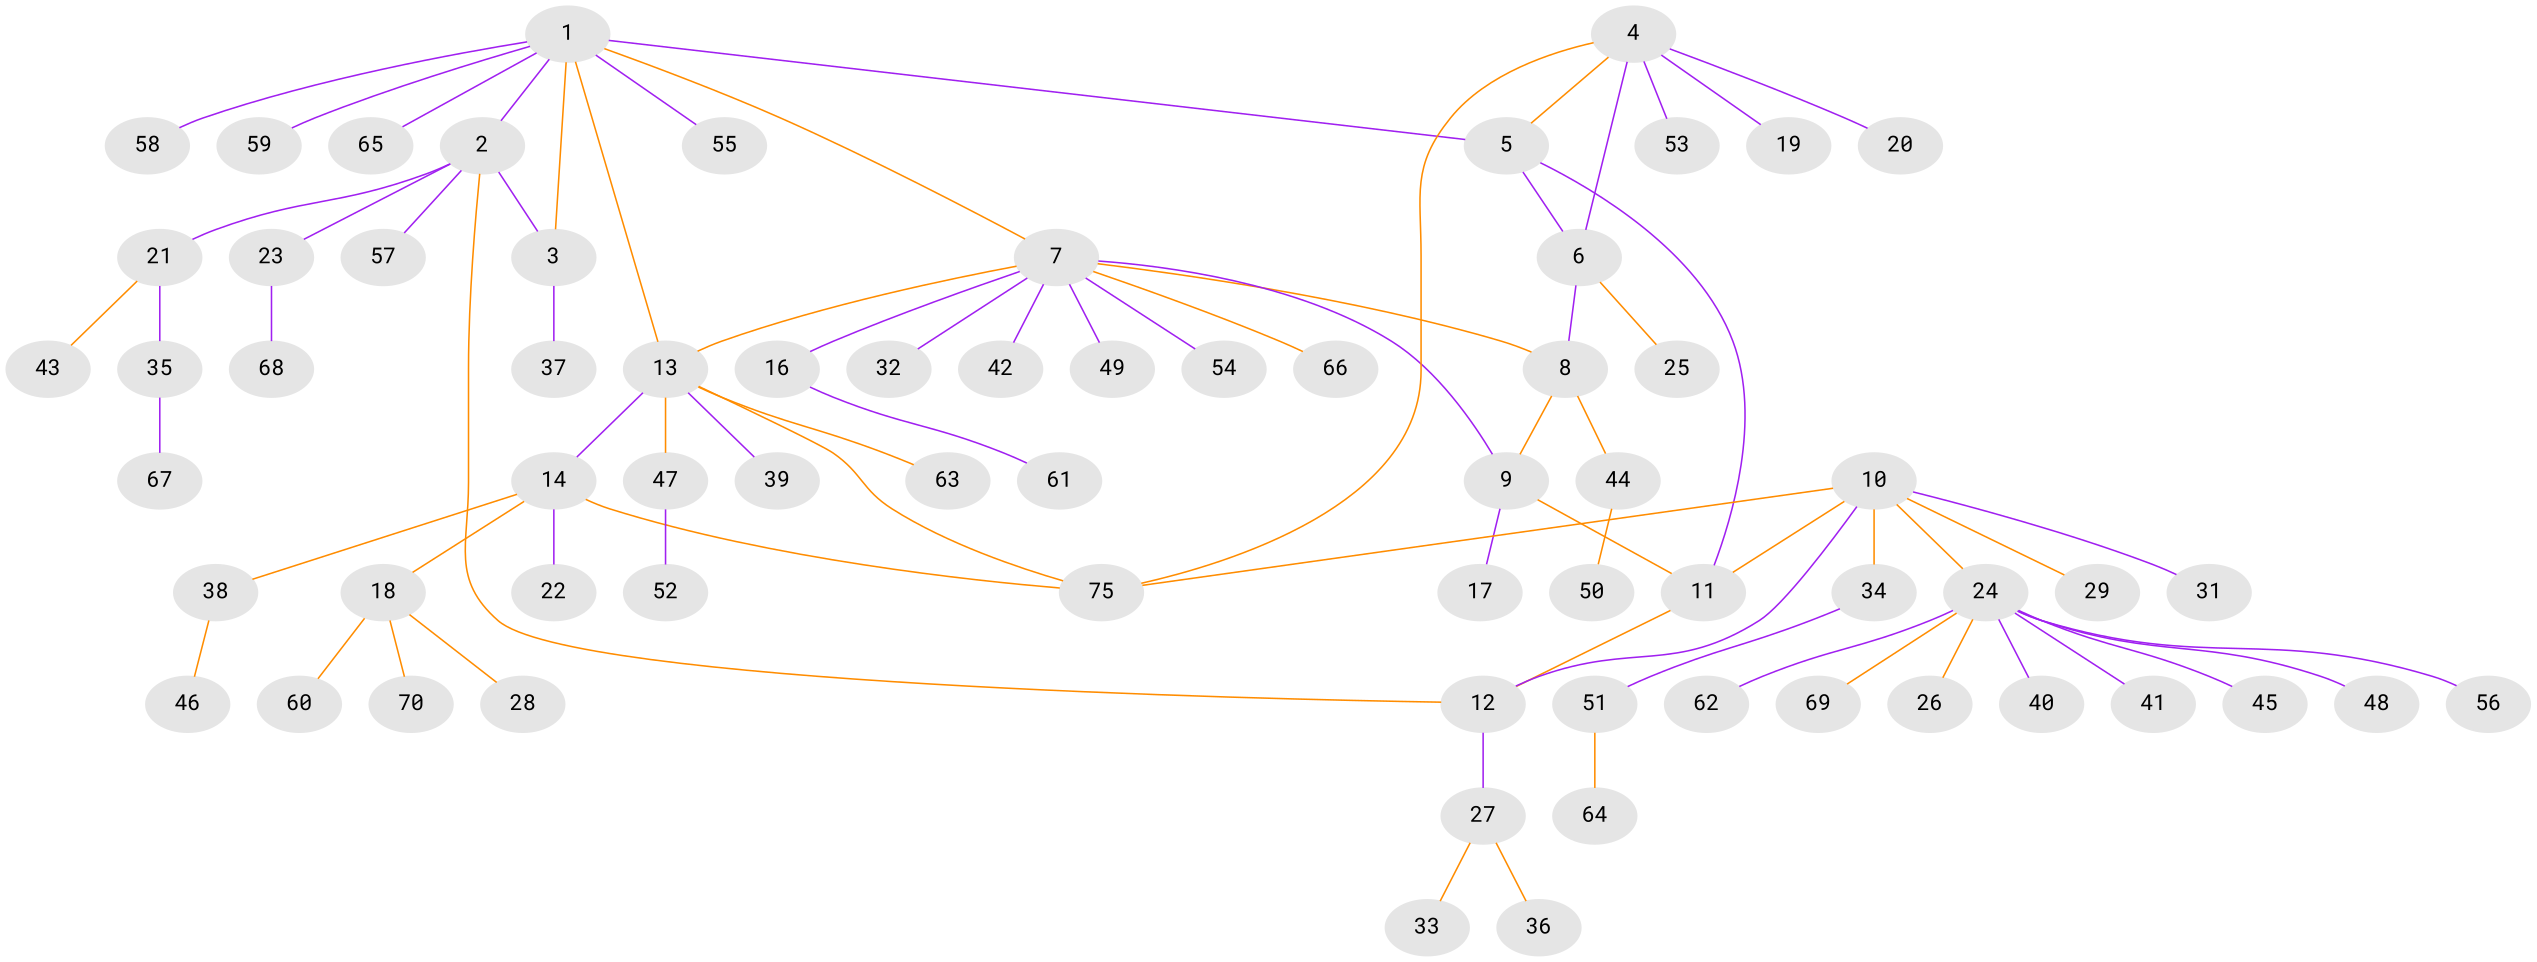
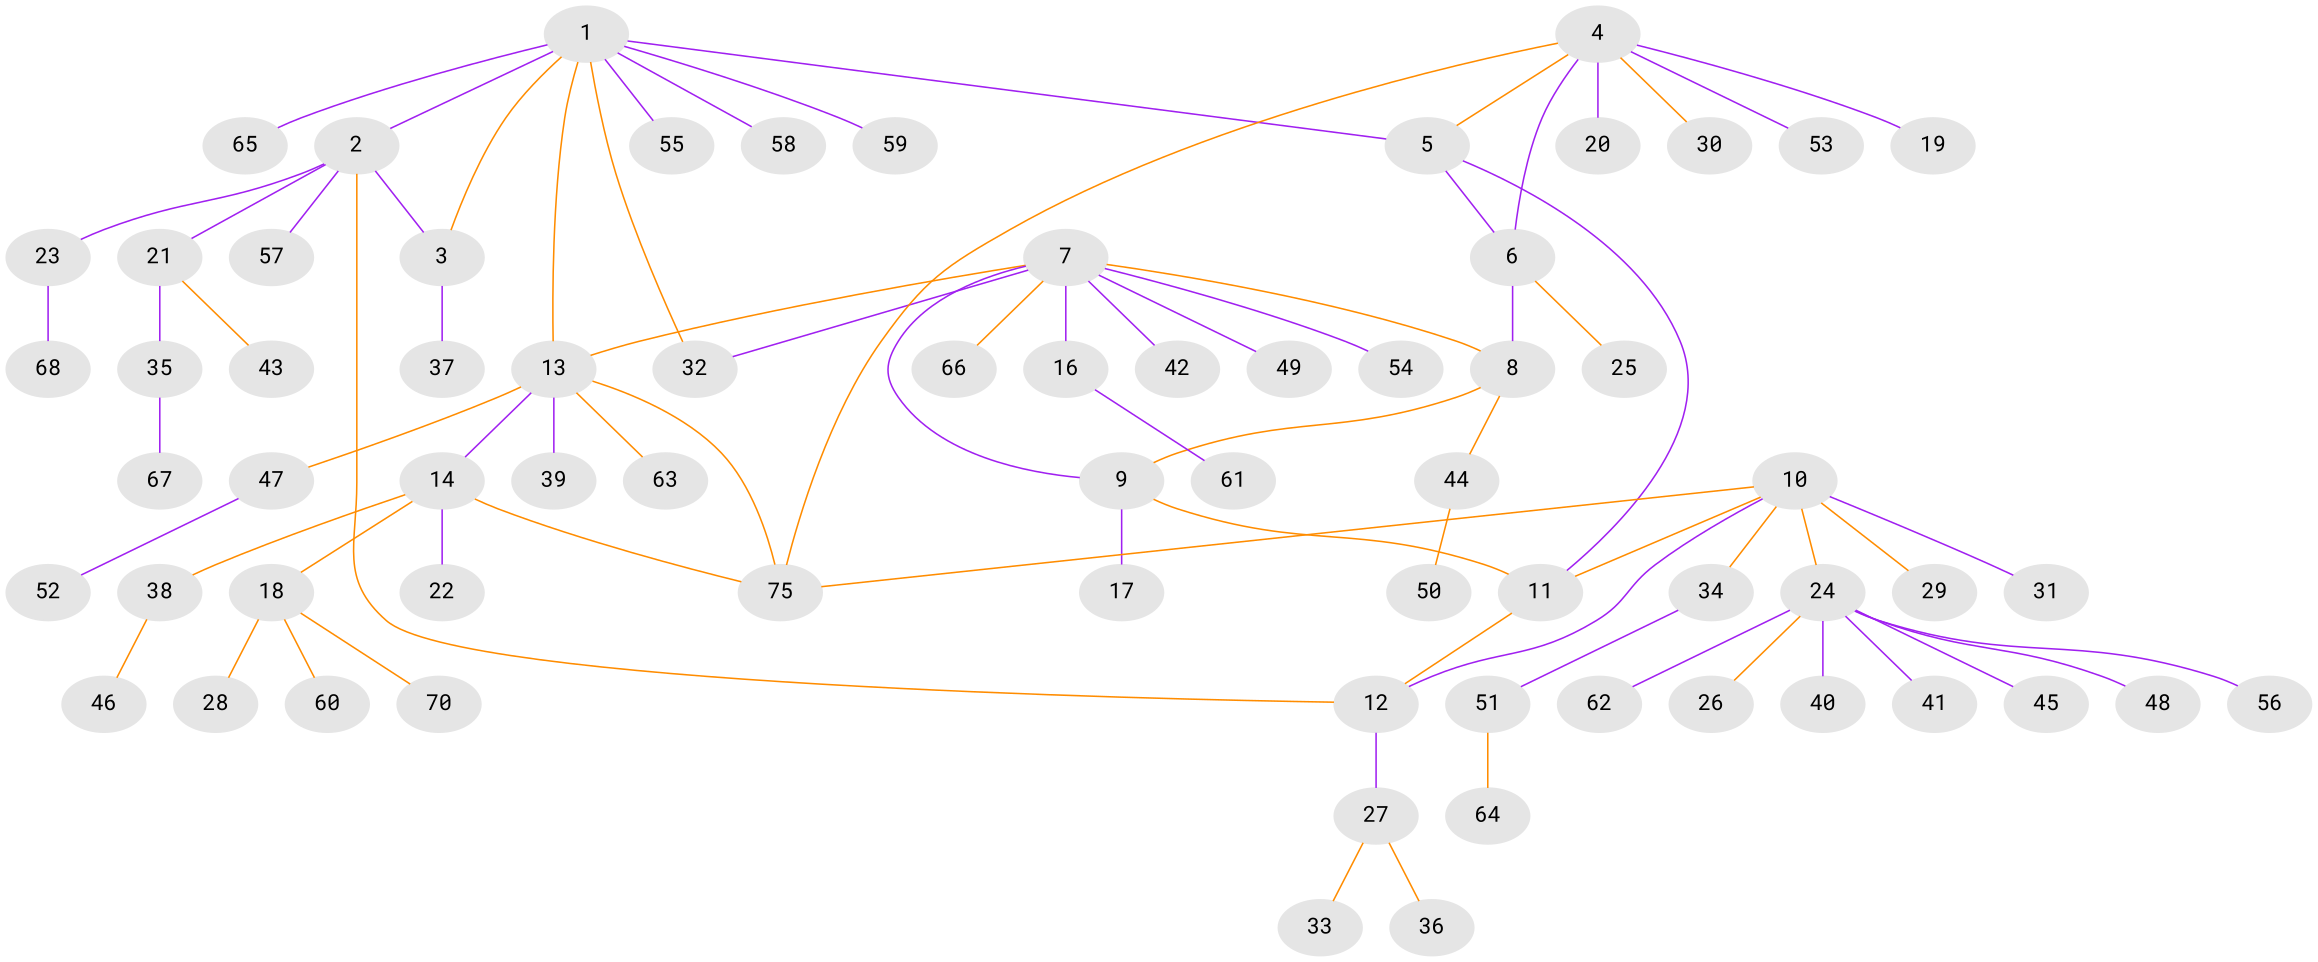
(819, 135) -> (626, 205)
none -> (1710, 146)
(1818, 704) -> none
